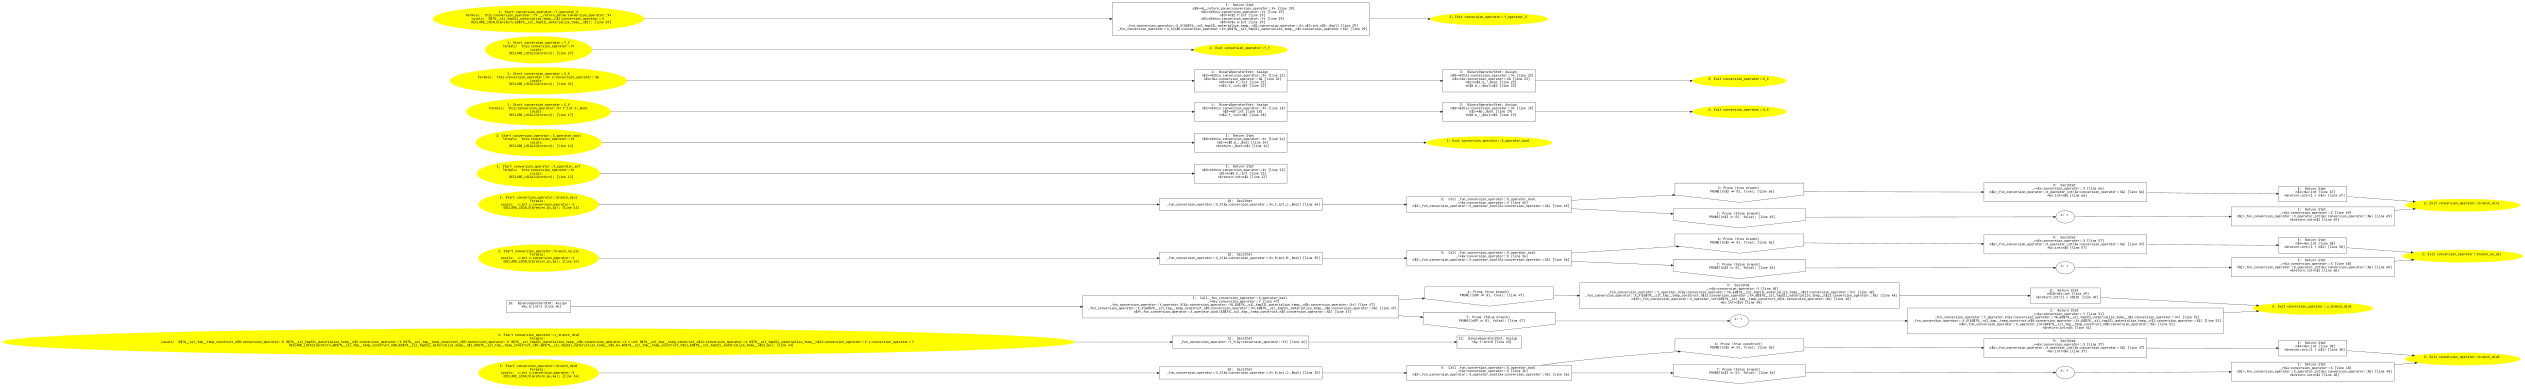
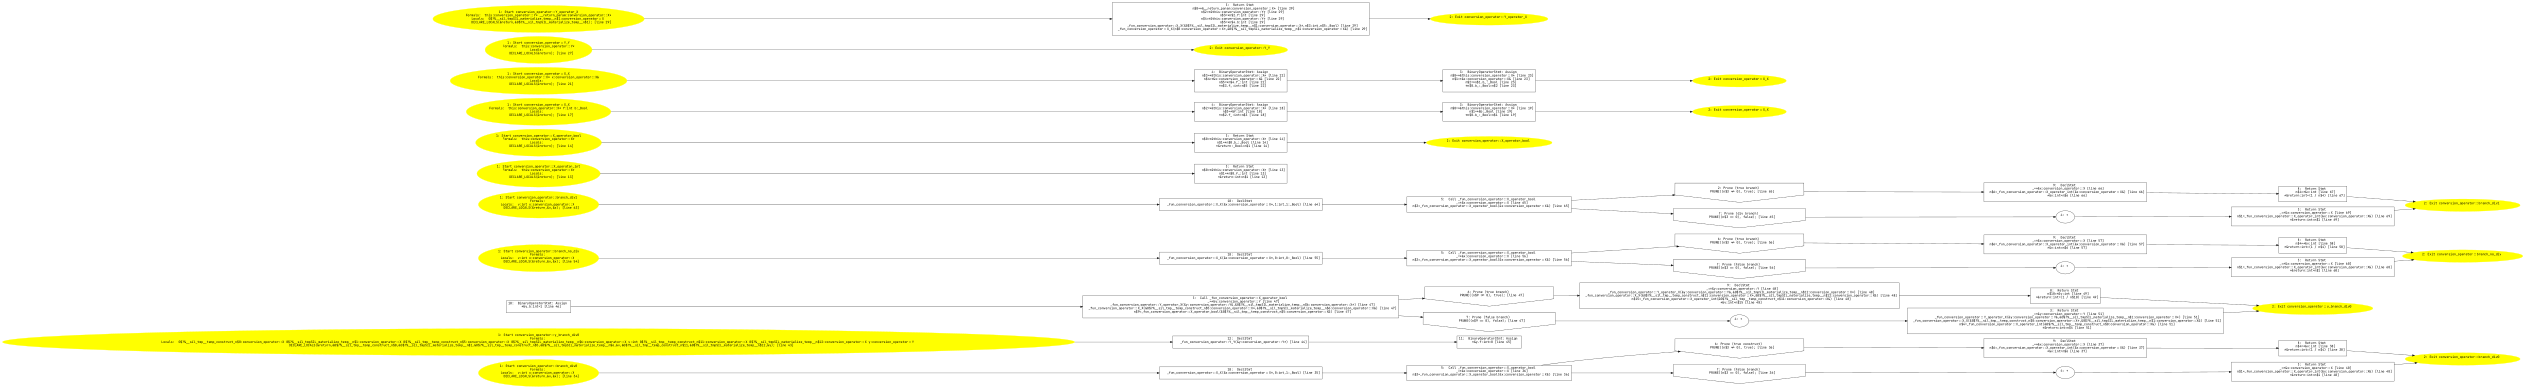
(1739, 217) -> (1739, 217)
